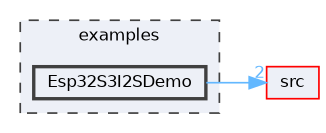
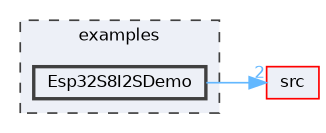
(120, 83) -> (120, 83)
